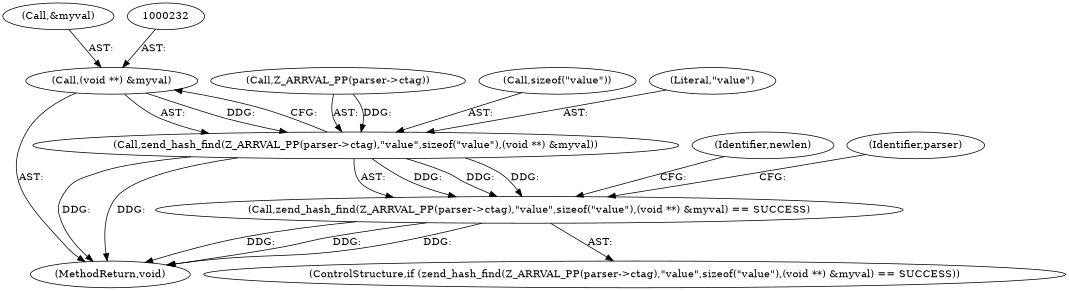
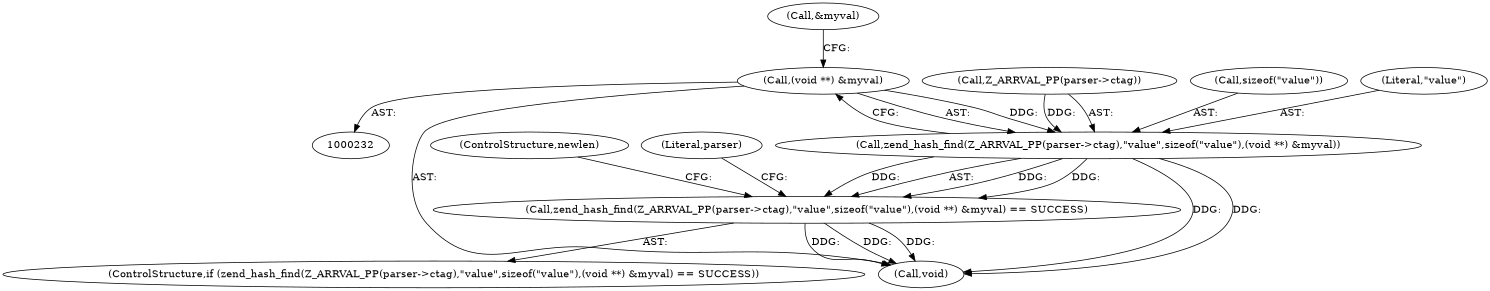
(142, 45) -> (542, 87)
(103, 49) -> (838, 49)
(763, 145) -> (530, 145)
(916, 145) -> (702, 145)
(110, 274) -> (921, 274)
